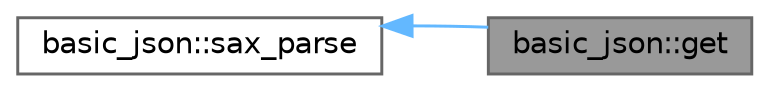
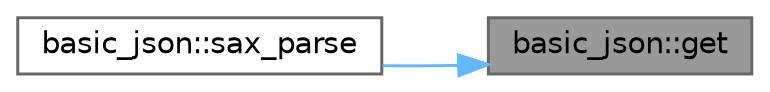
(450, 26) -> (420, 66)
